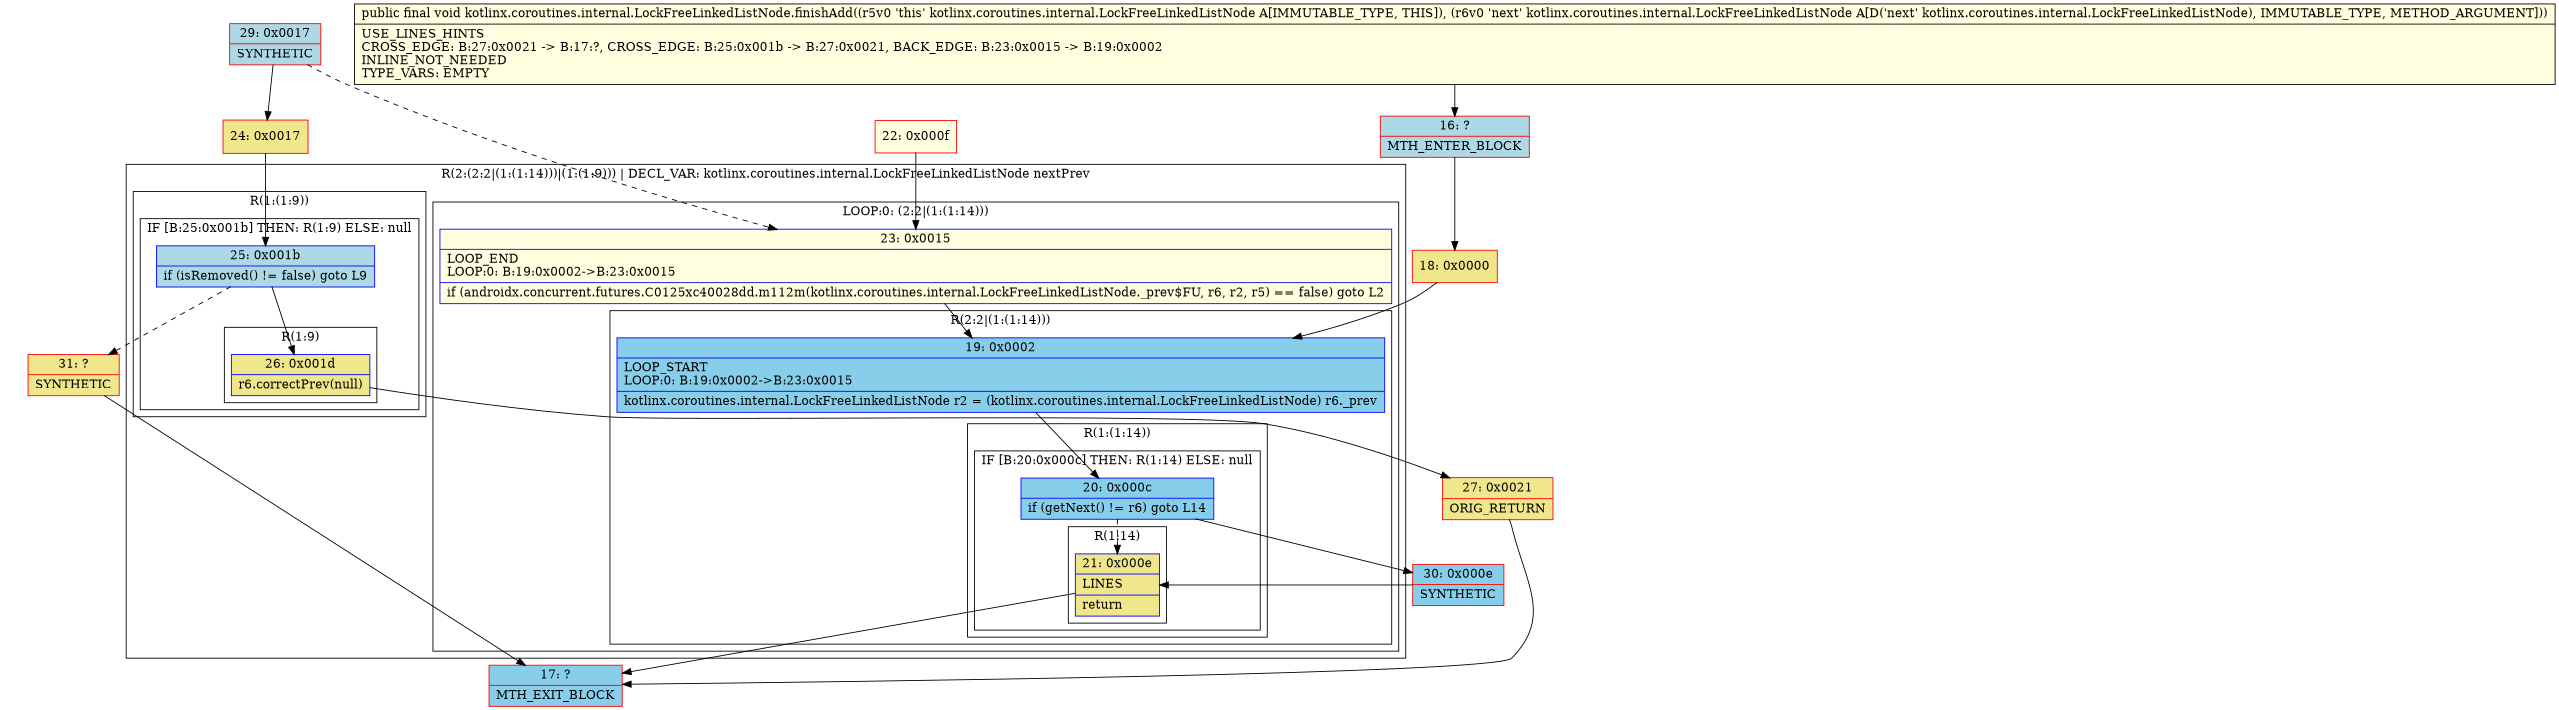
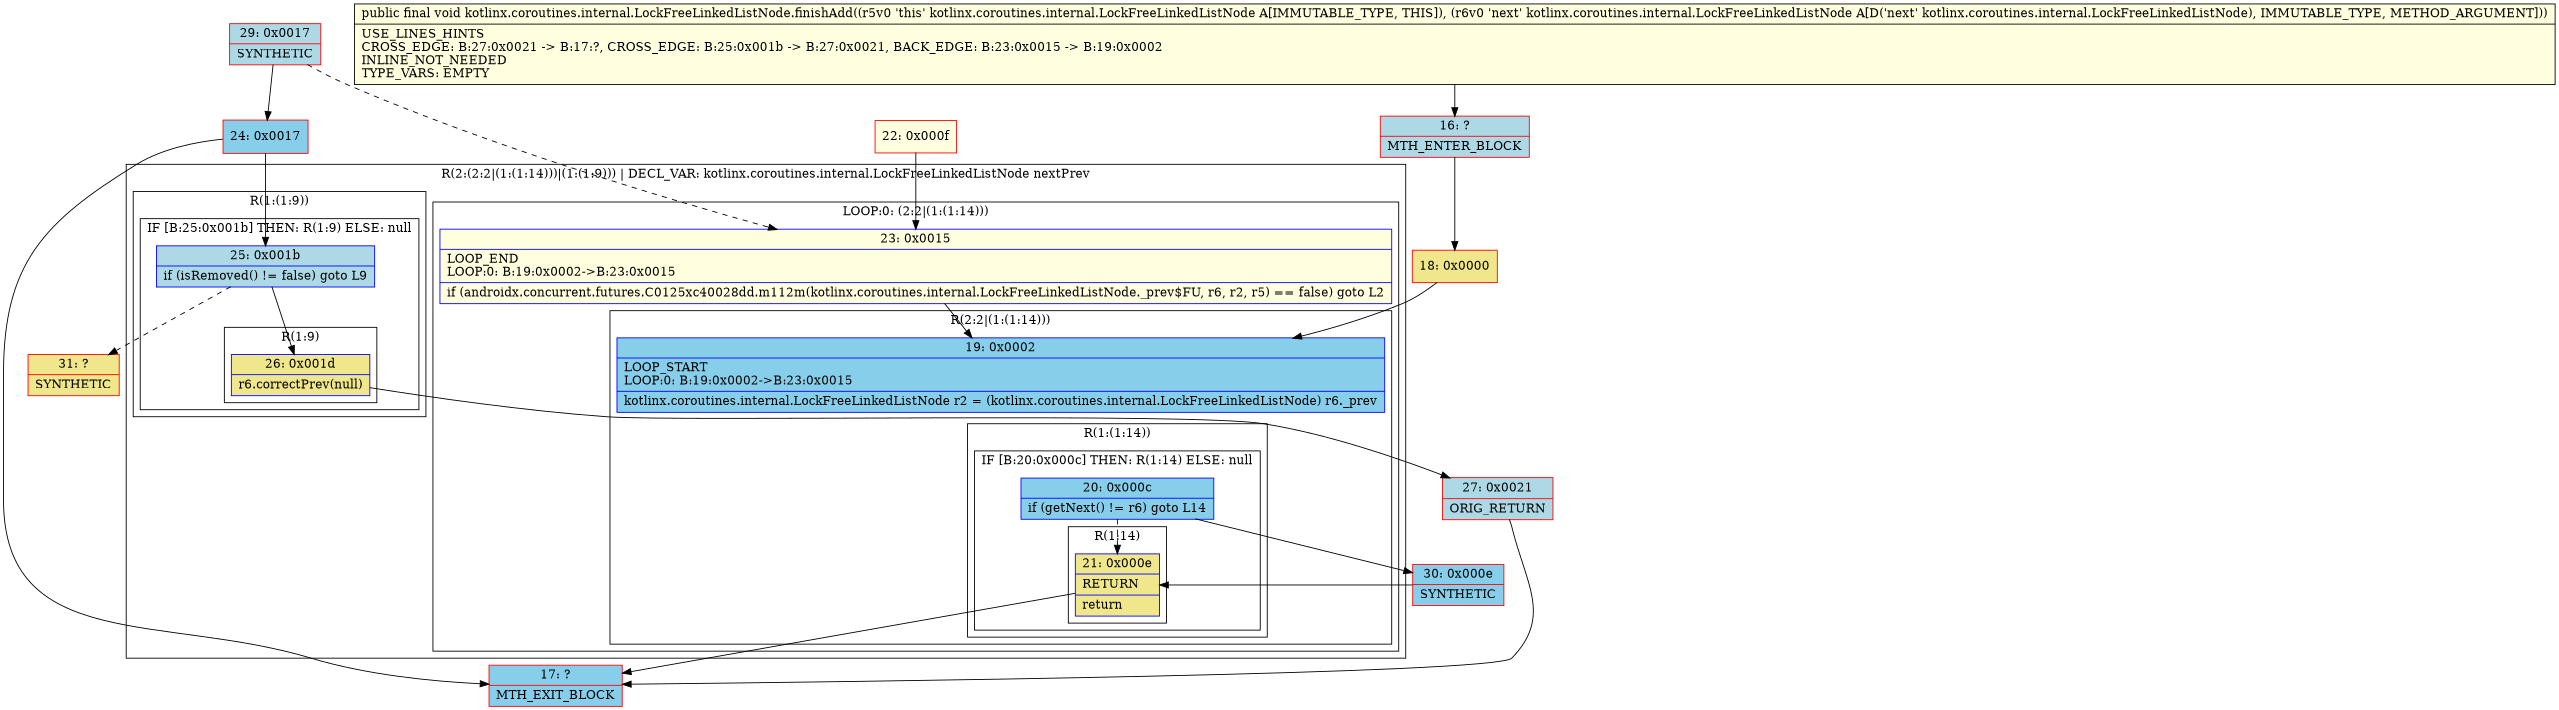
(266, 137) -> (266, 137)
(1064, 442) -> none
(1498, 499) -> (1498, 499)
(311, 528) -> (9, 536)
(1103, 584) -> (1111, 584)
